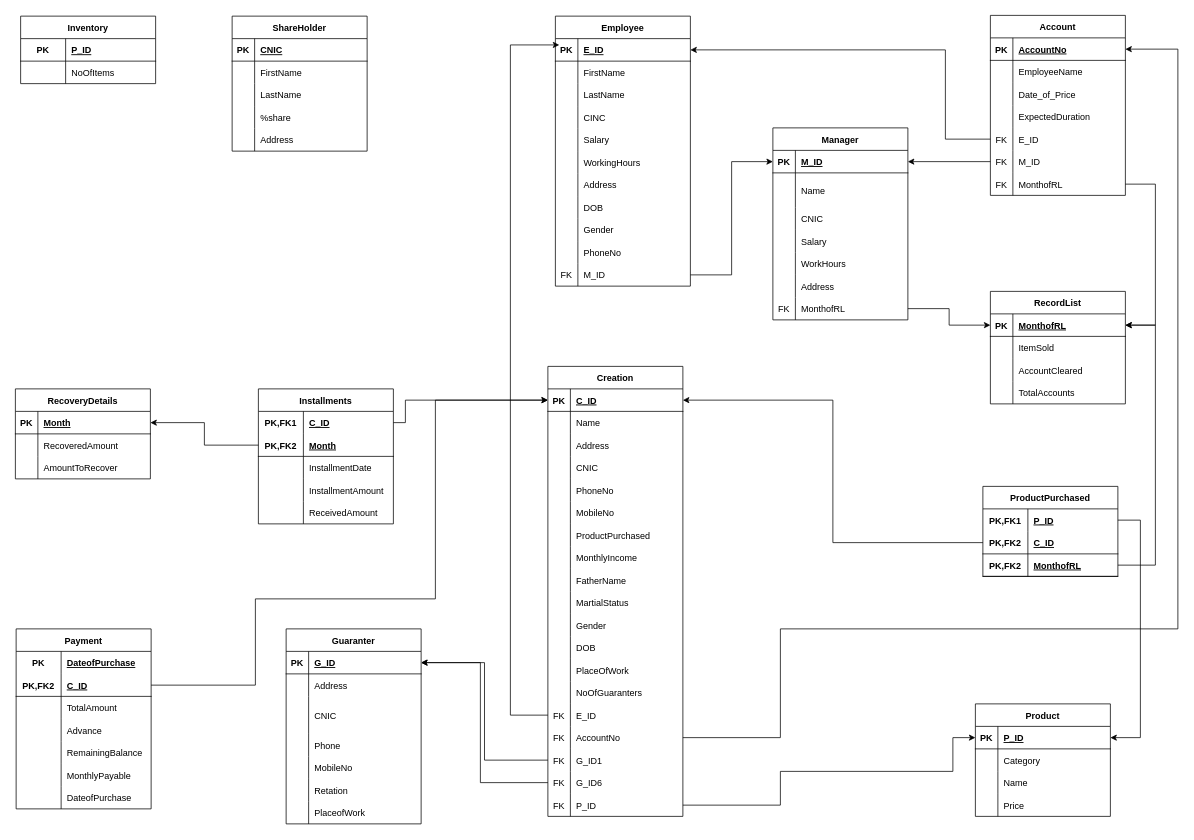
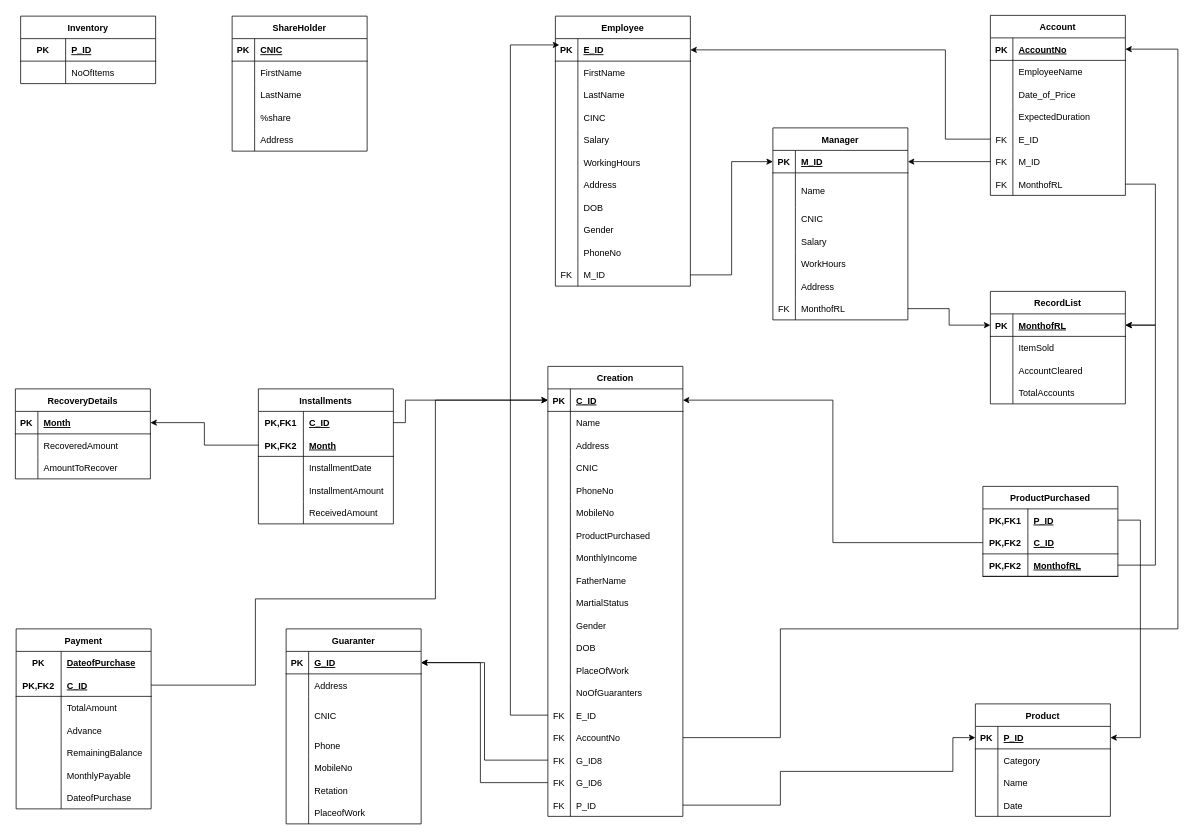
(589, 761) -> (589, 761)
(1015, 806) -> (1014, 806)
